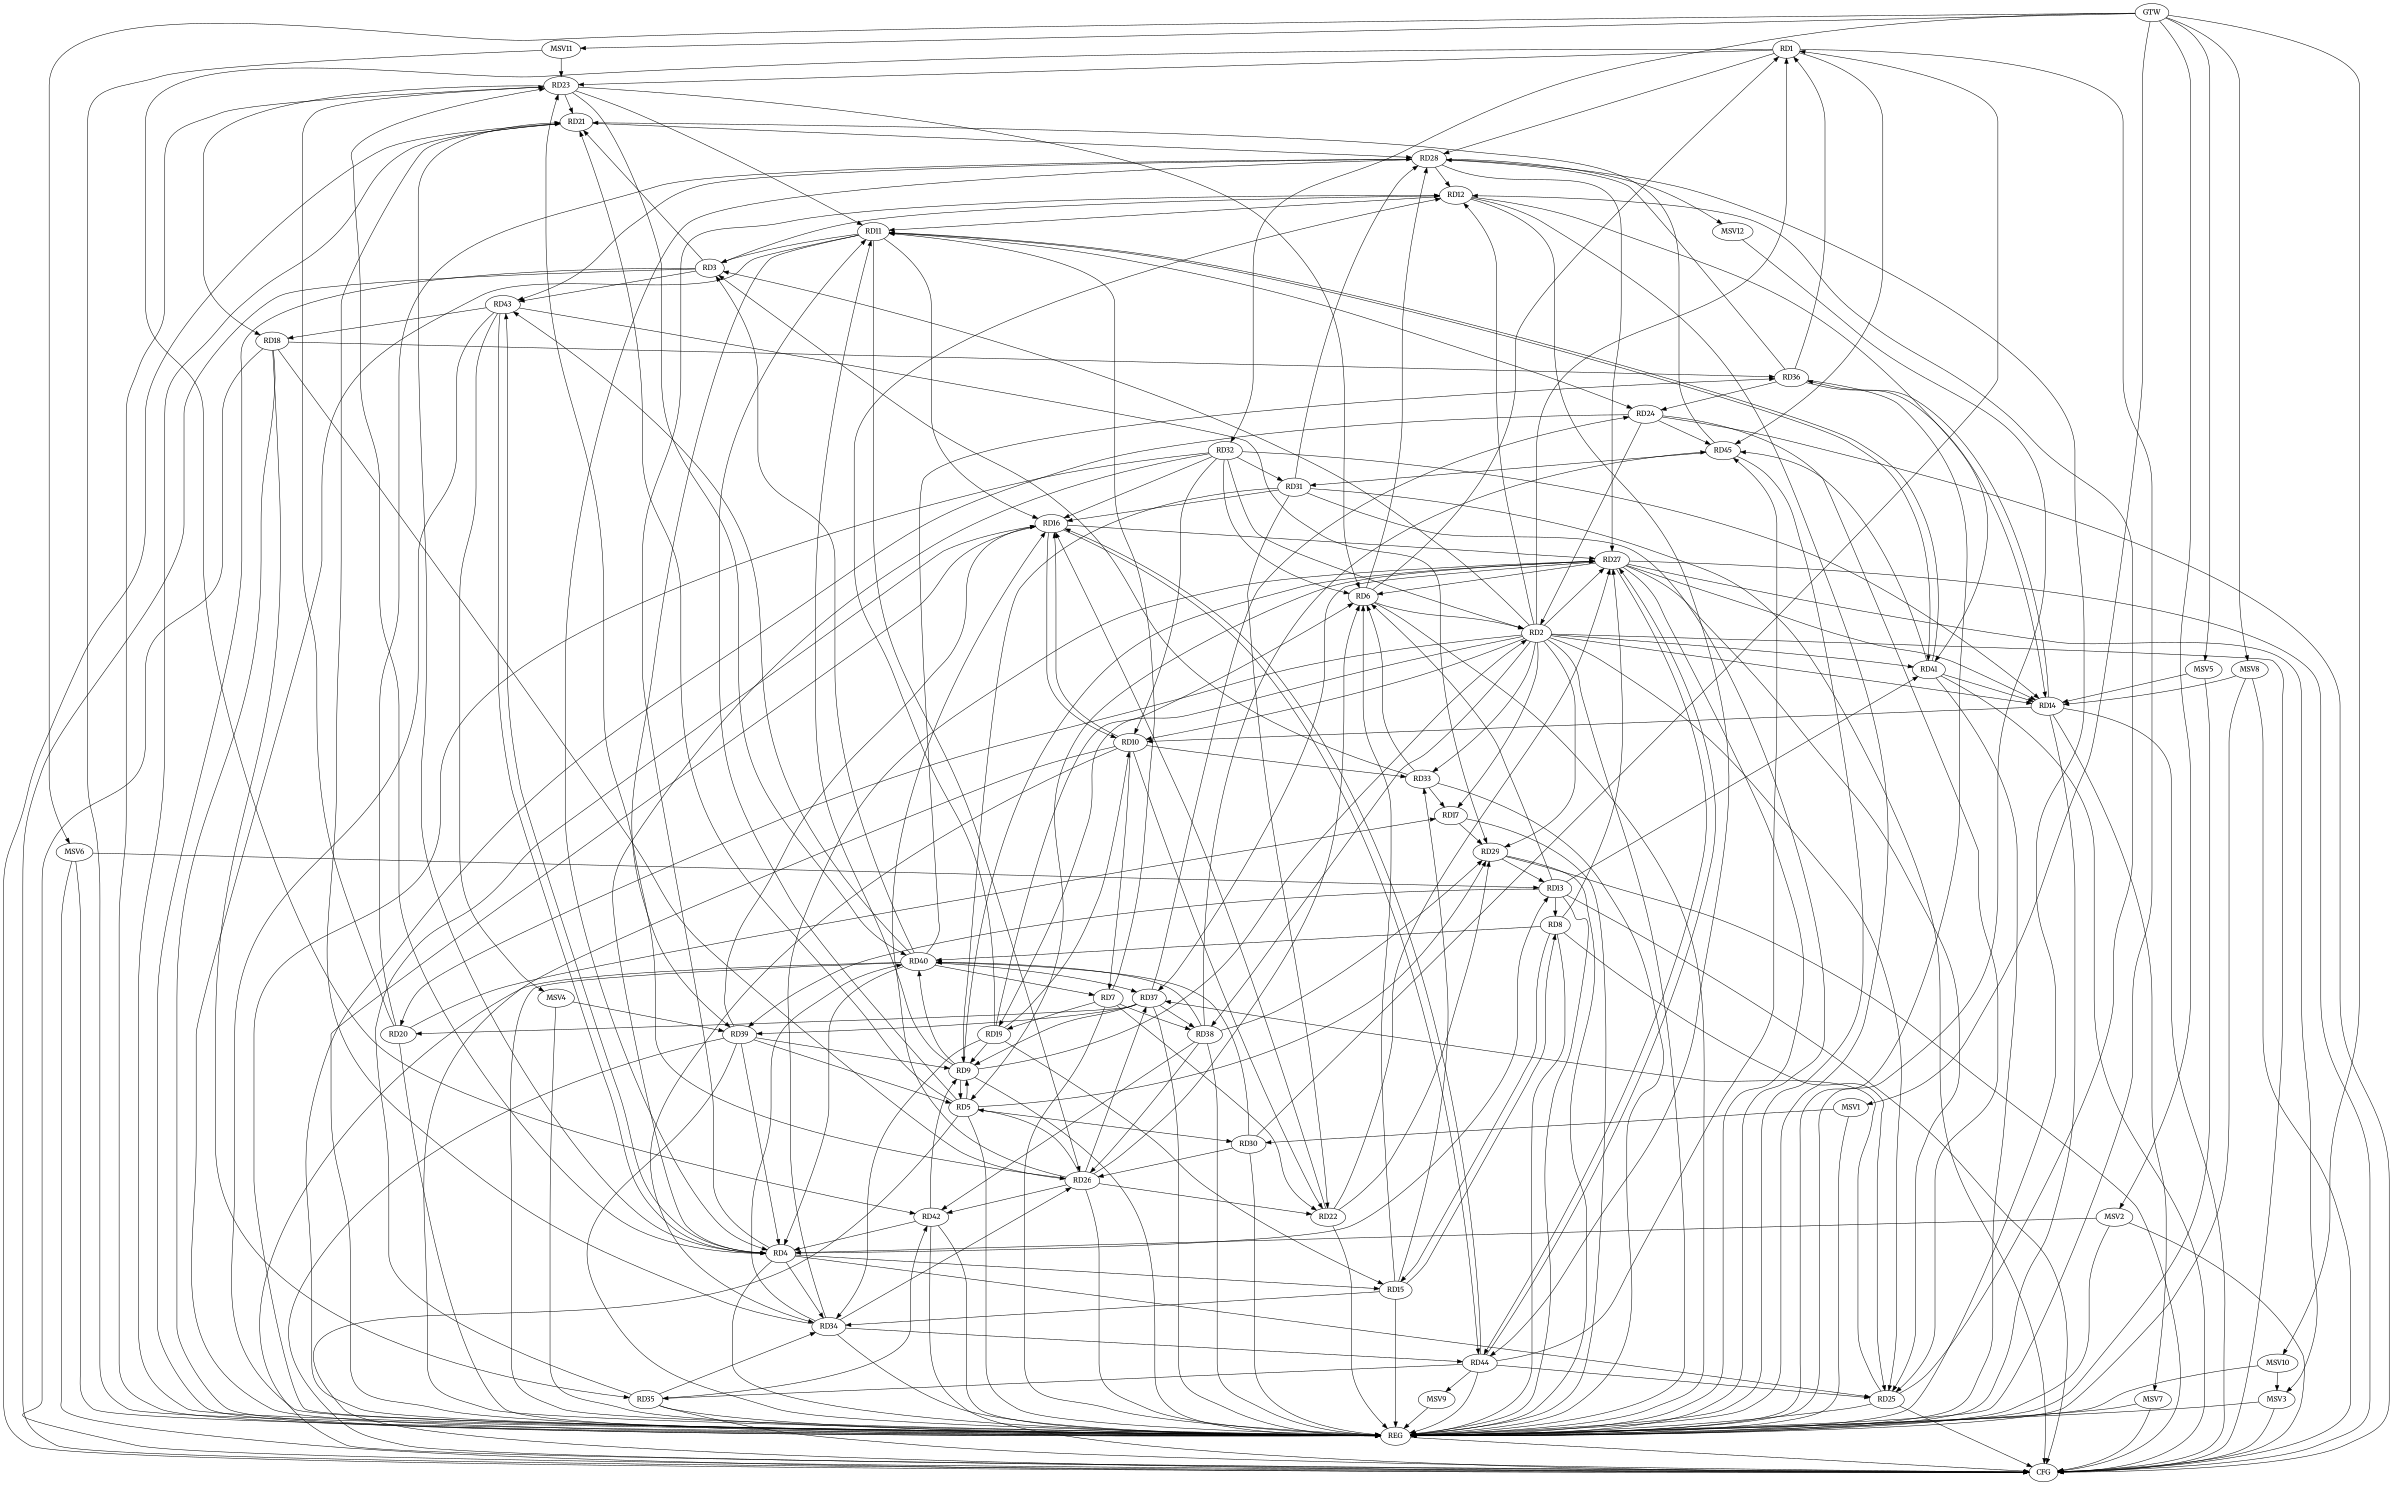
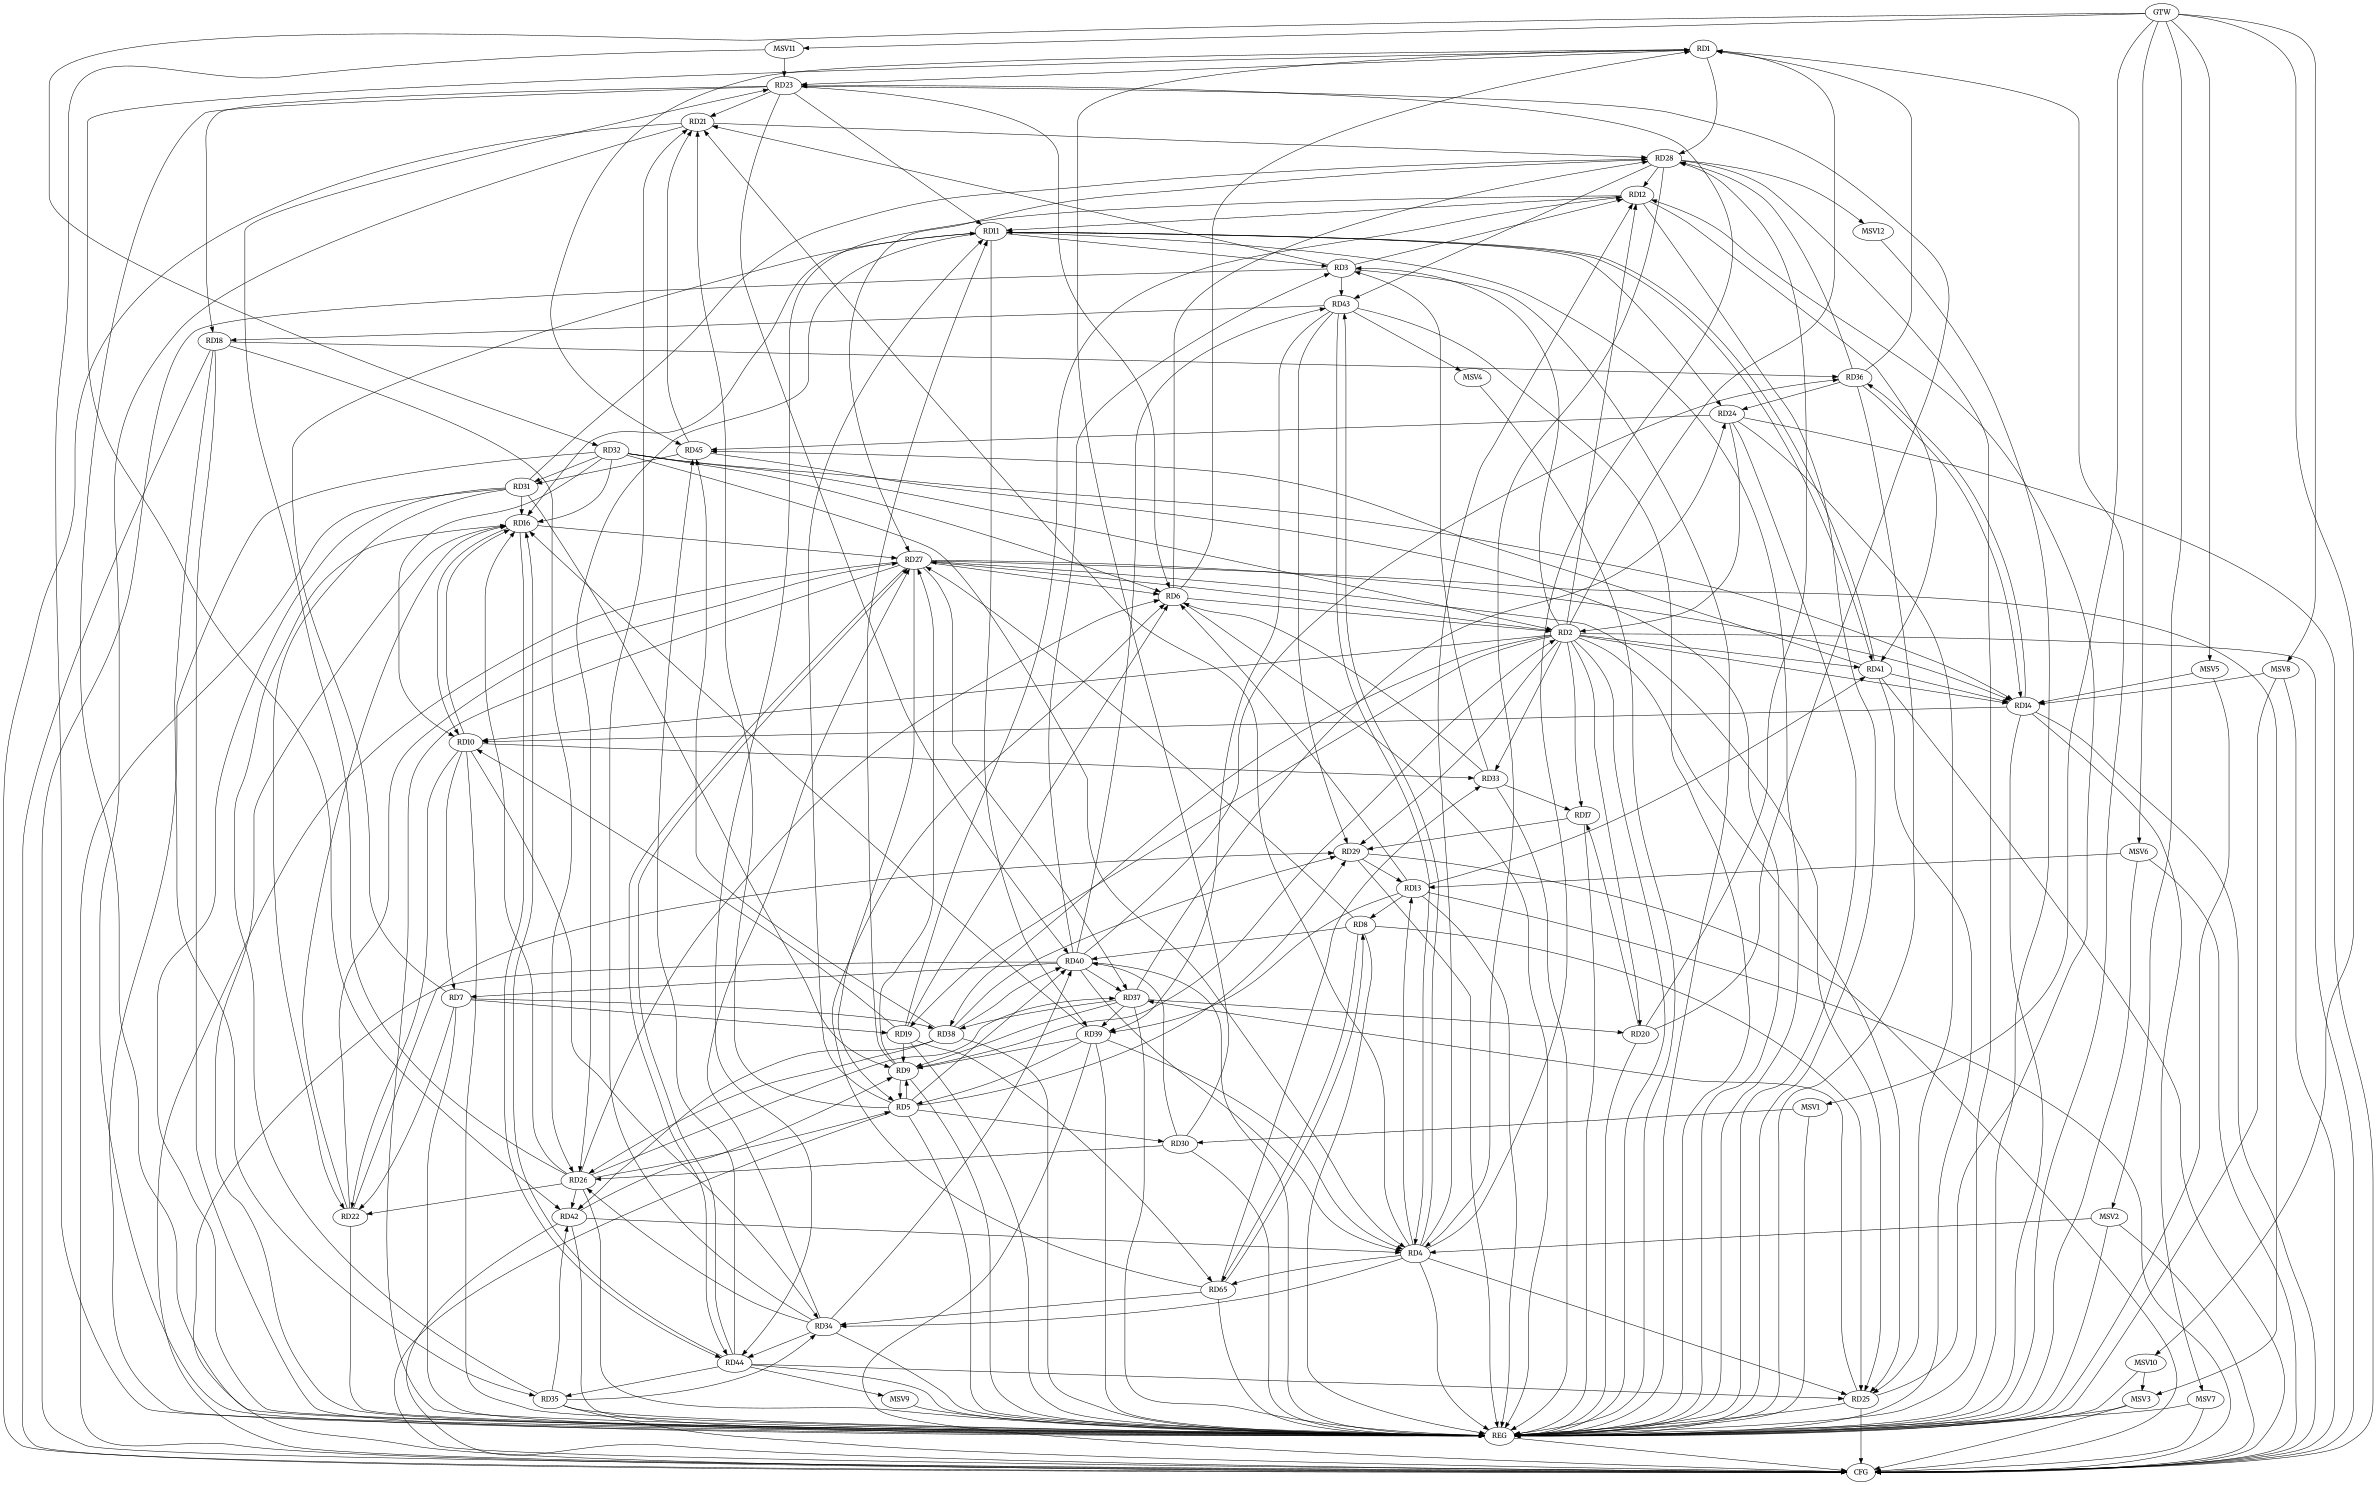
(646, 1016) -> (1242, 697)
(928, 1021) -> (987, 1037)
(875, 1159) -> (1064, 1410)
(1396, 1290) -> (1218, 1290)
